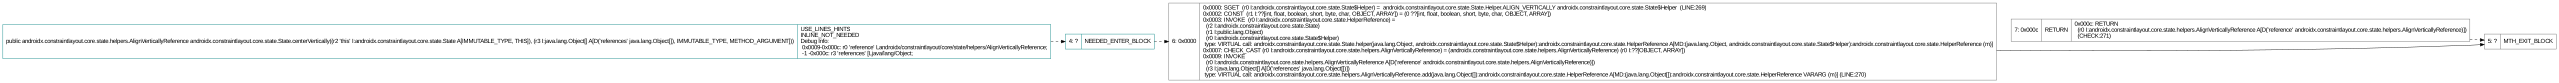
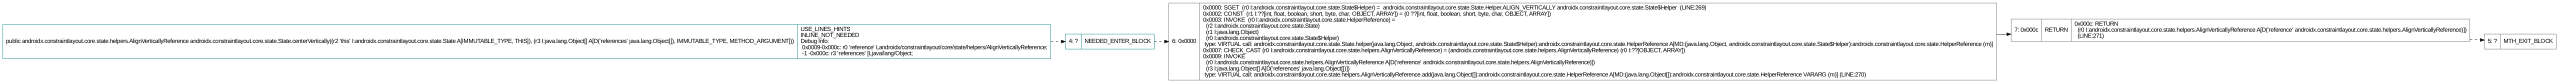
(1233, 32) -> (1231, 32)
(2093, 36) -> (2089, 36)
(2238, 50) -> (2002, 34)
